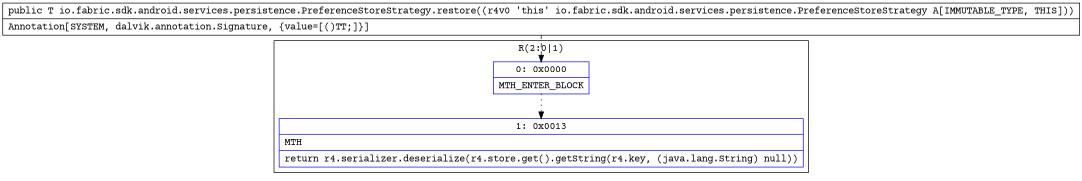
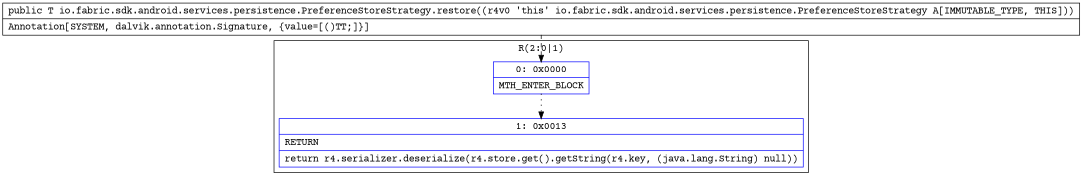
(293, 142) -> (302, 142)
